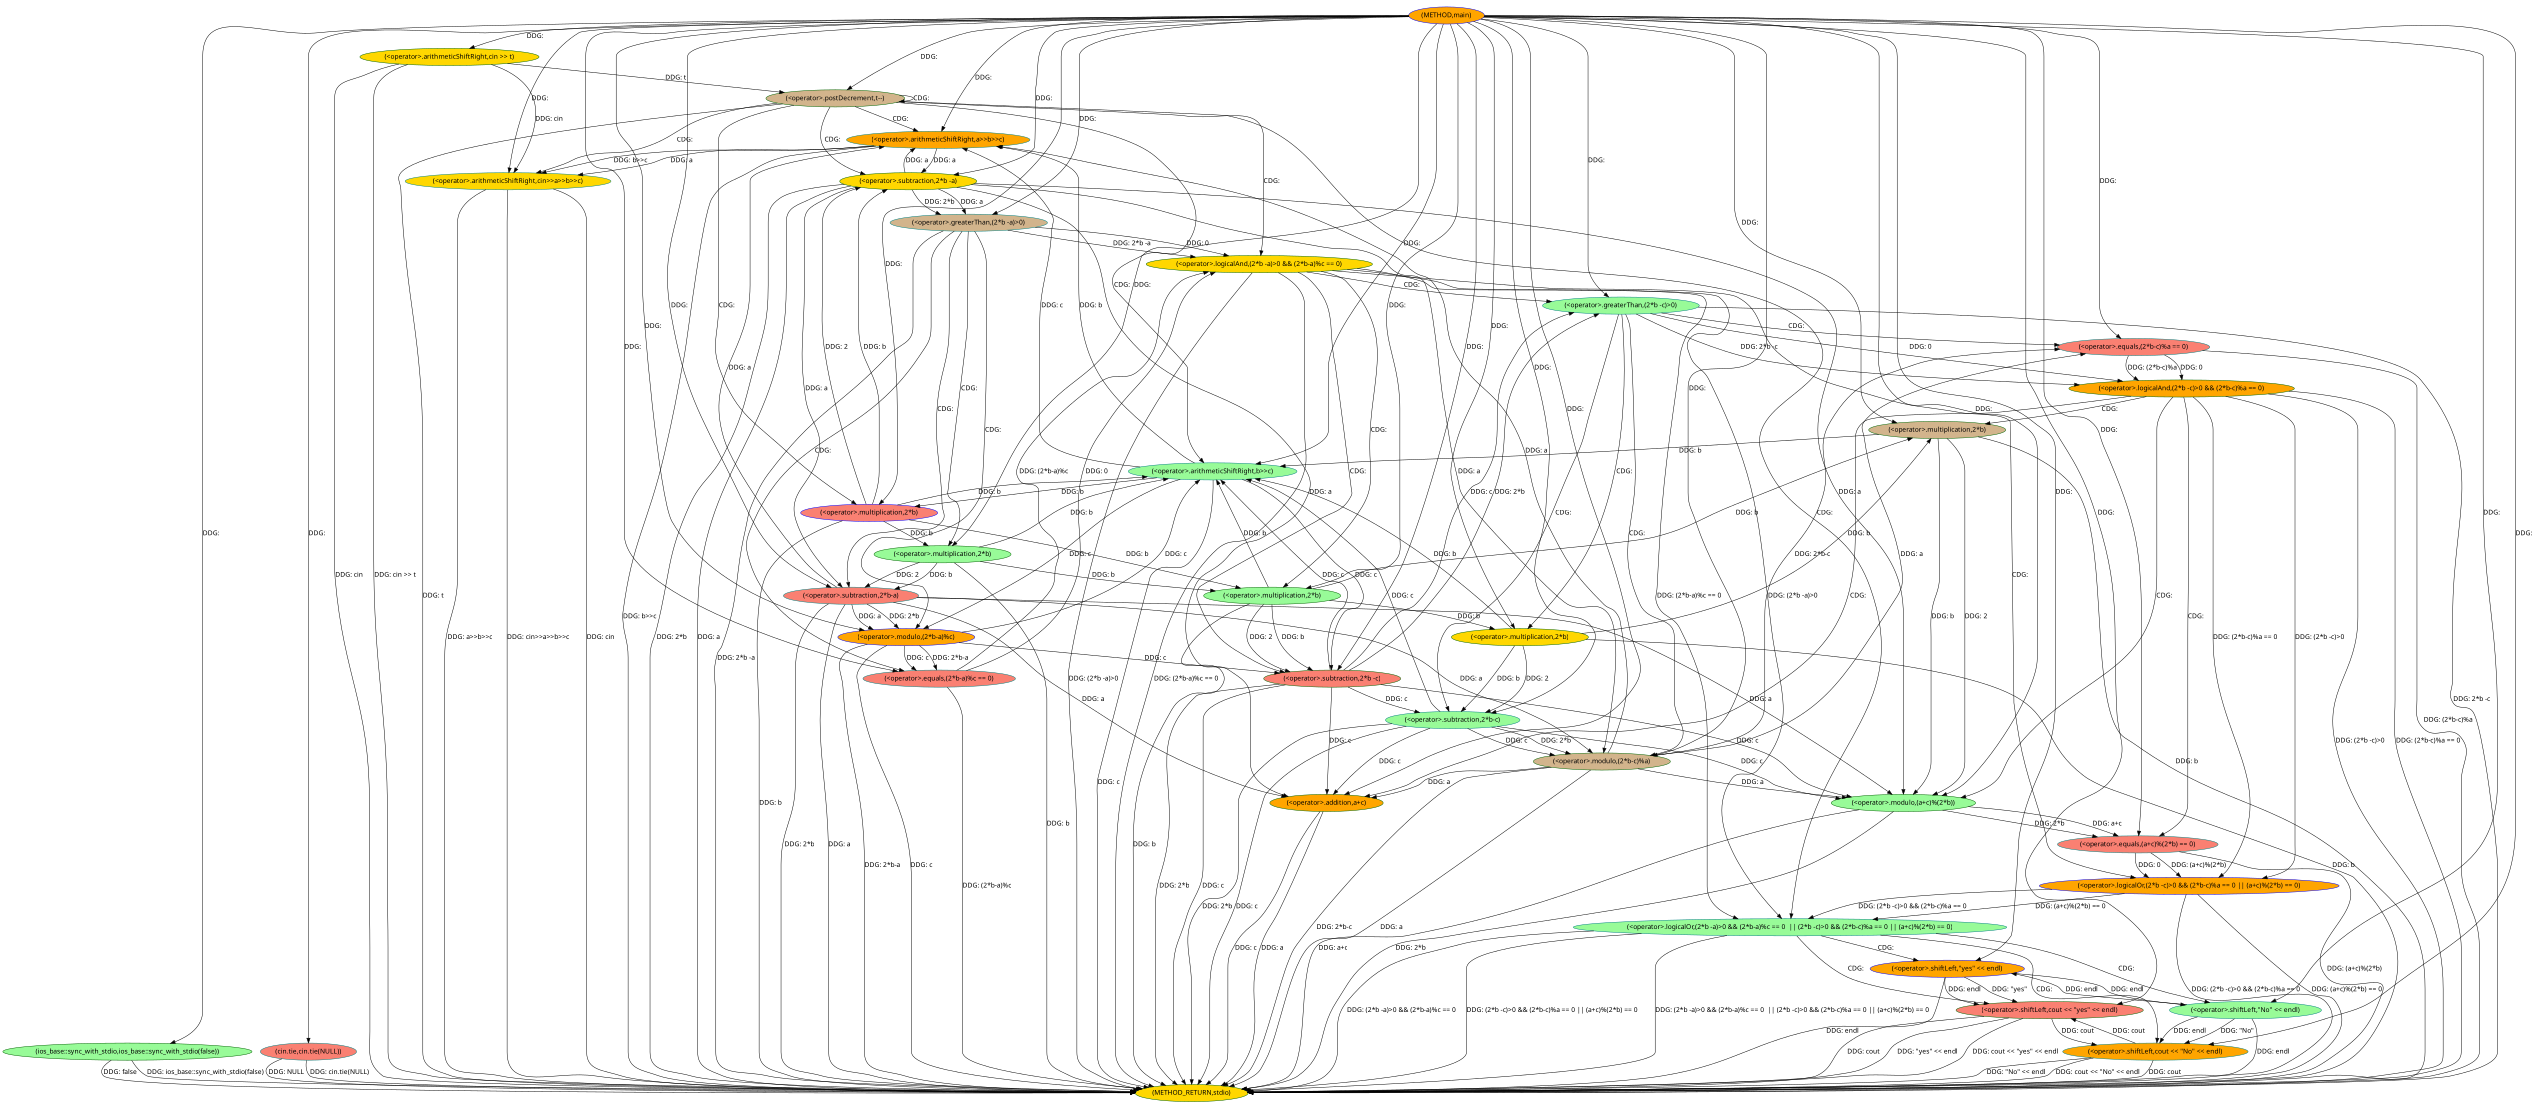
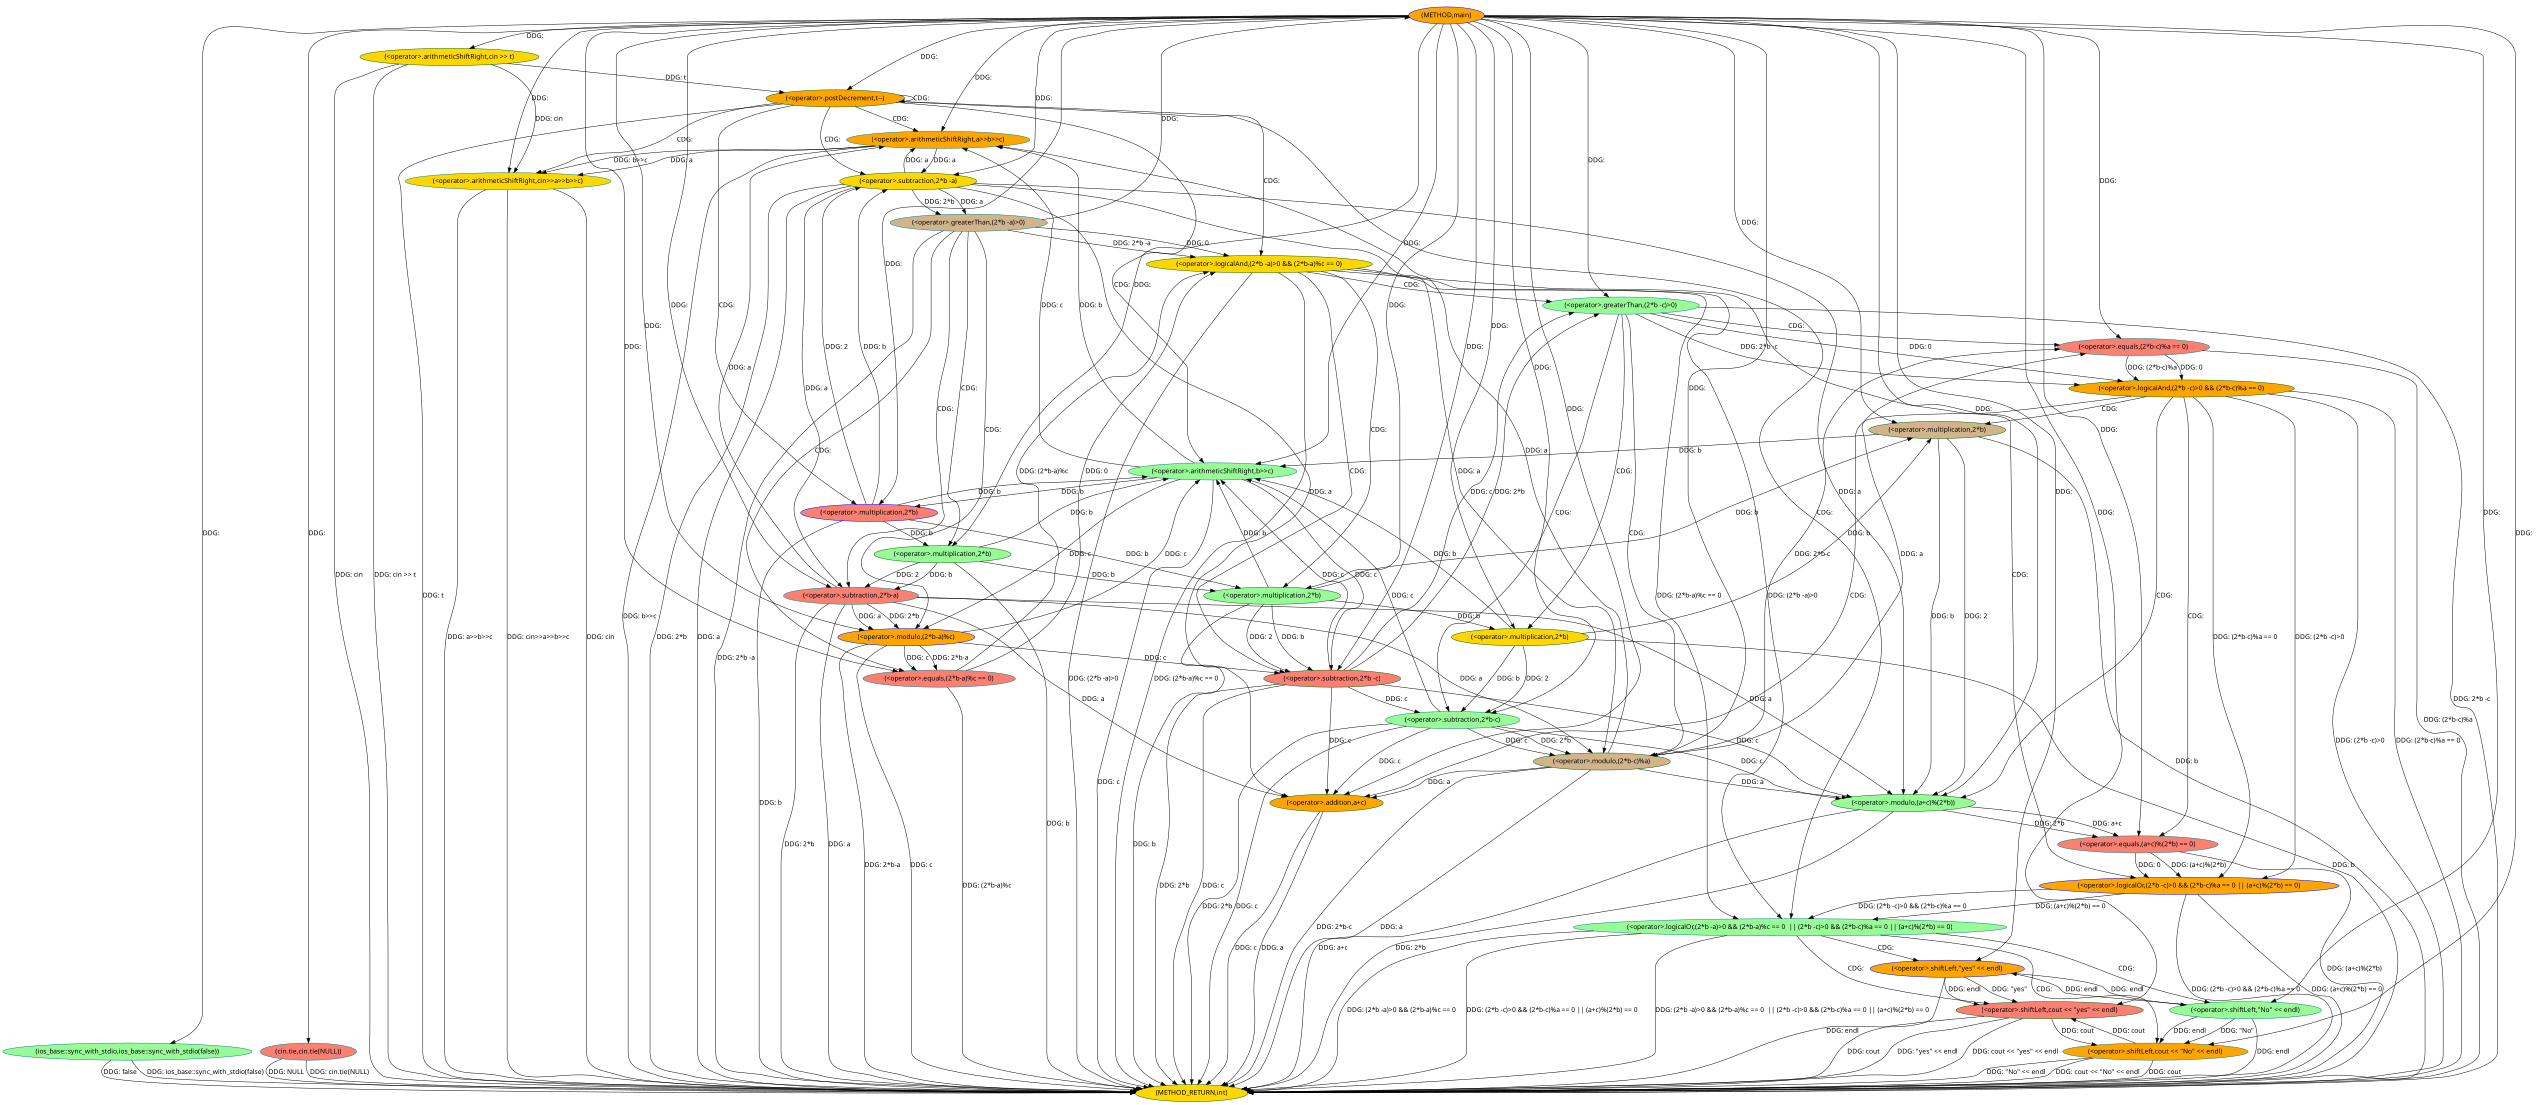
(1143, 32) -> (1164, 53)
(835, 98) -> (835, 98)
(127, 1052) -> (127, 1052)
(1192, 1093) -> (1192, 1093)
